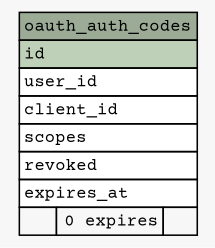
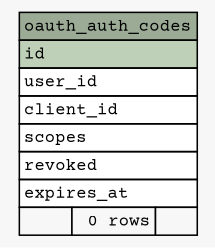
(111, 220) -> (119, 220)
